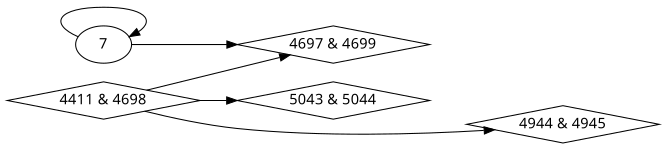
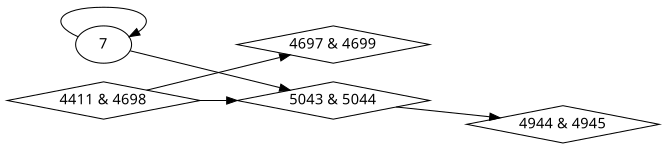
(179, 45) -> (205, 69)
(313, 133) -> (443, 112)
